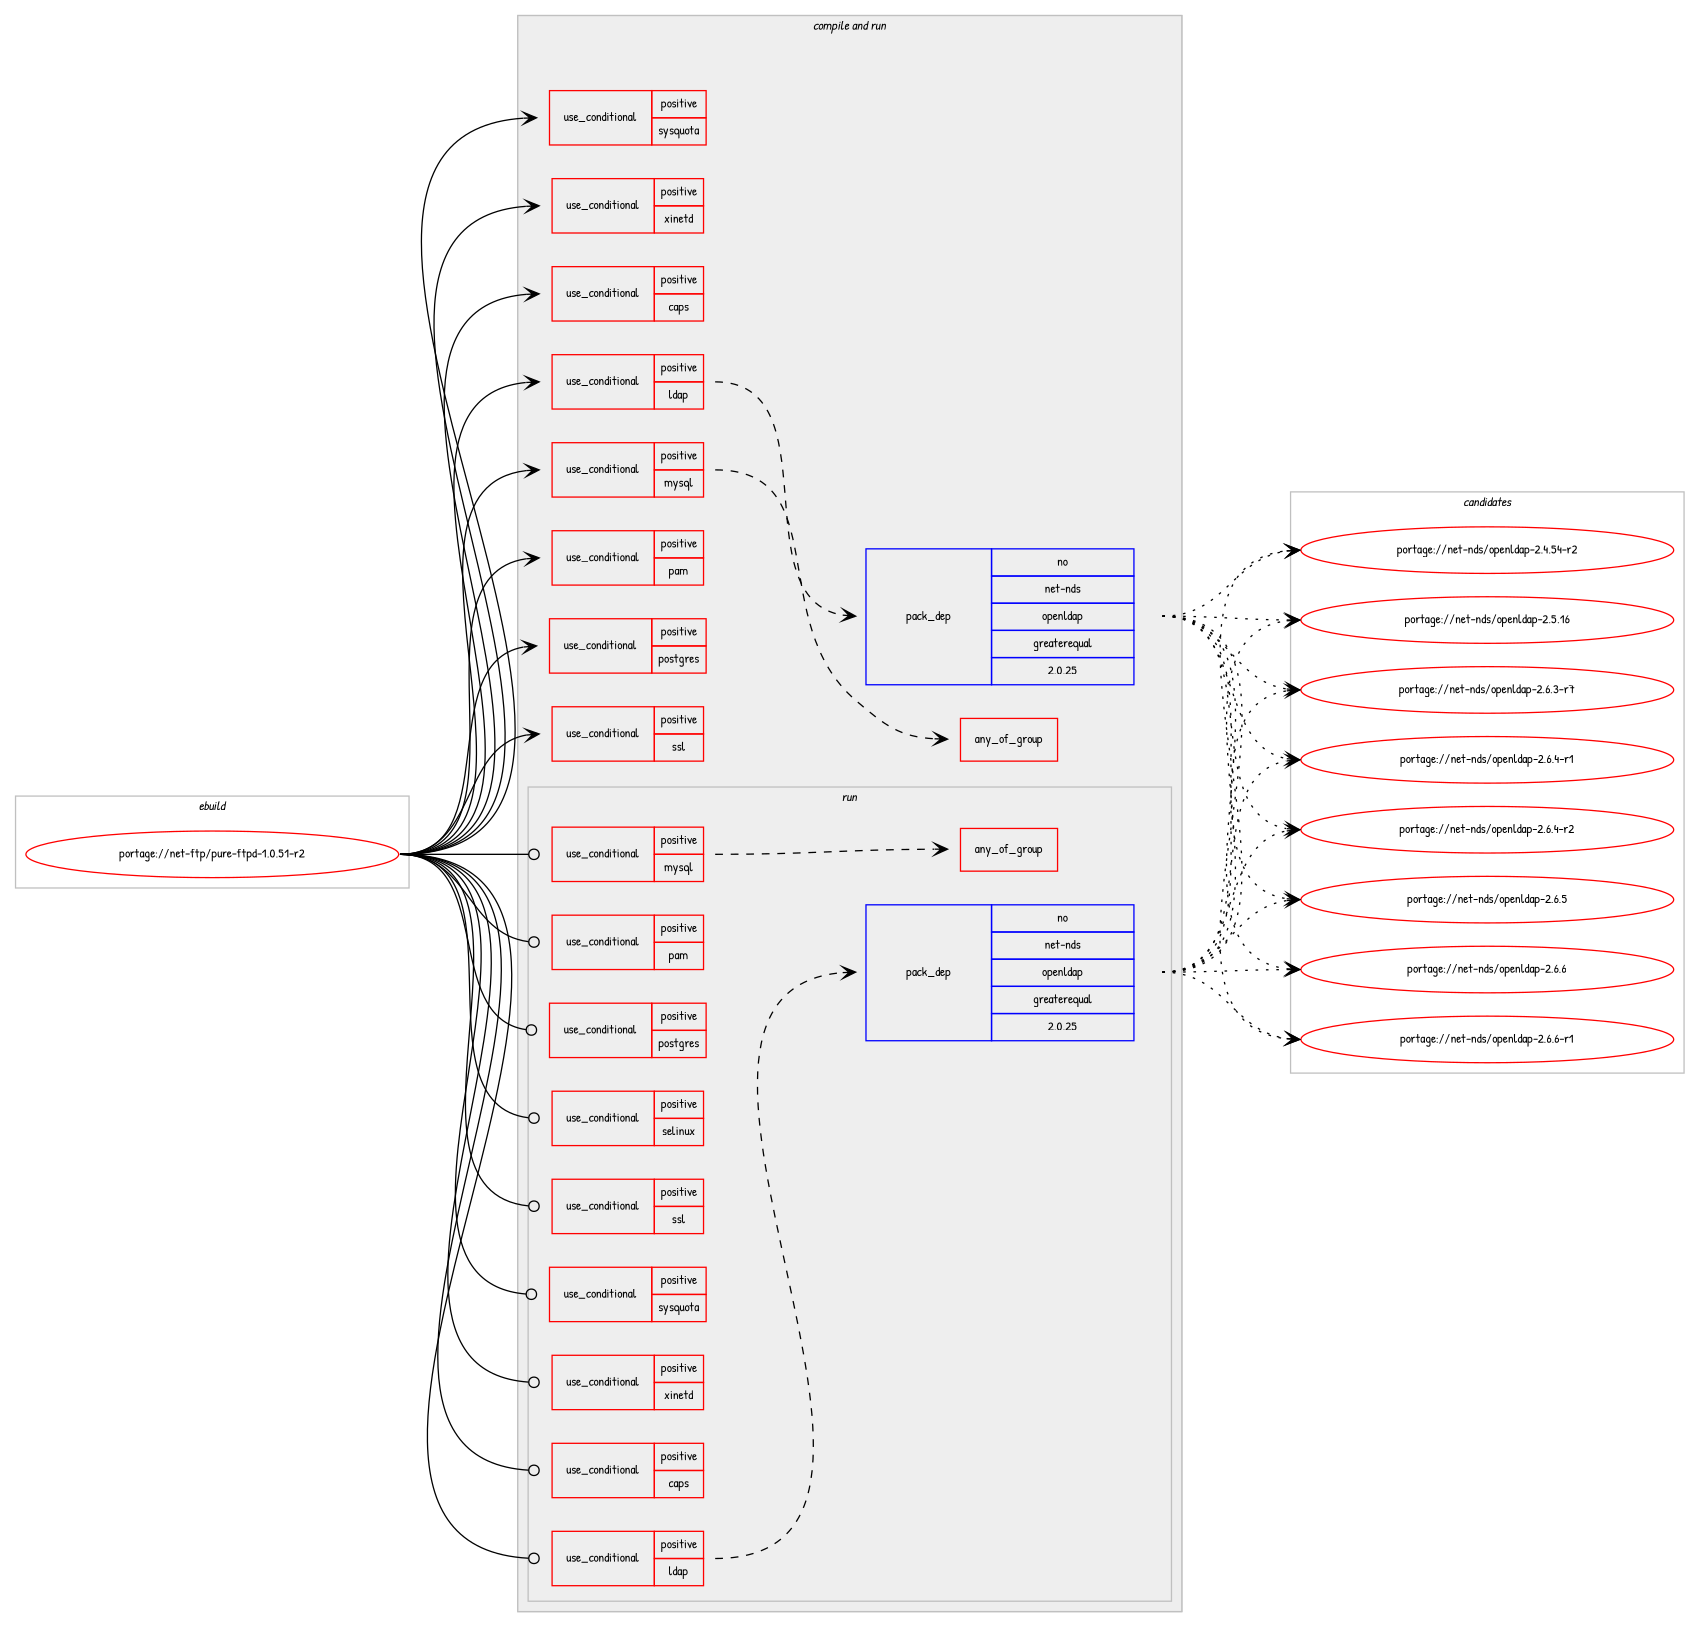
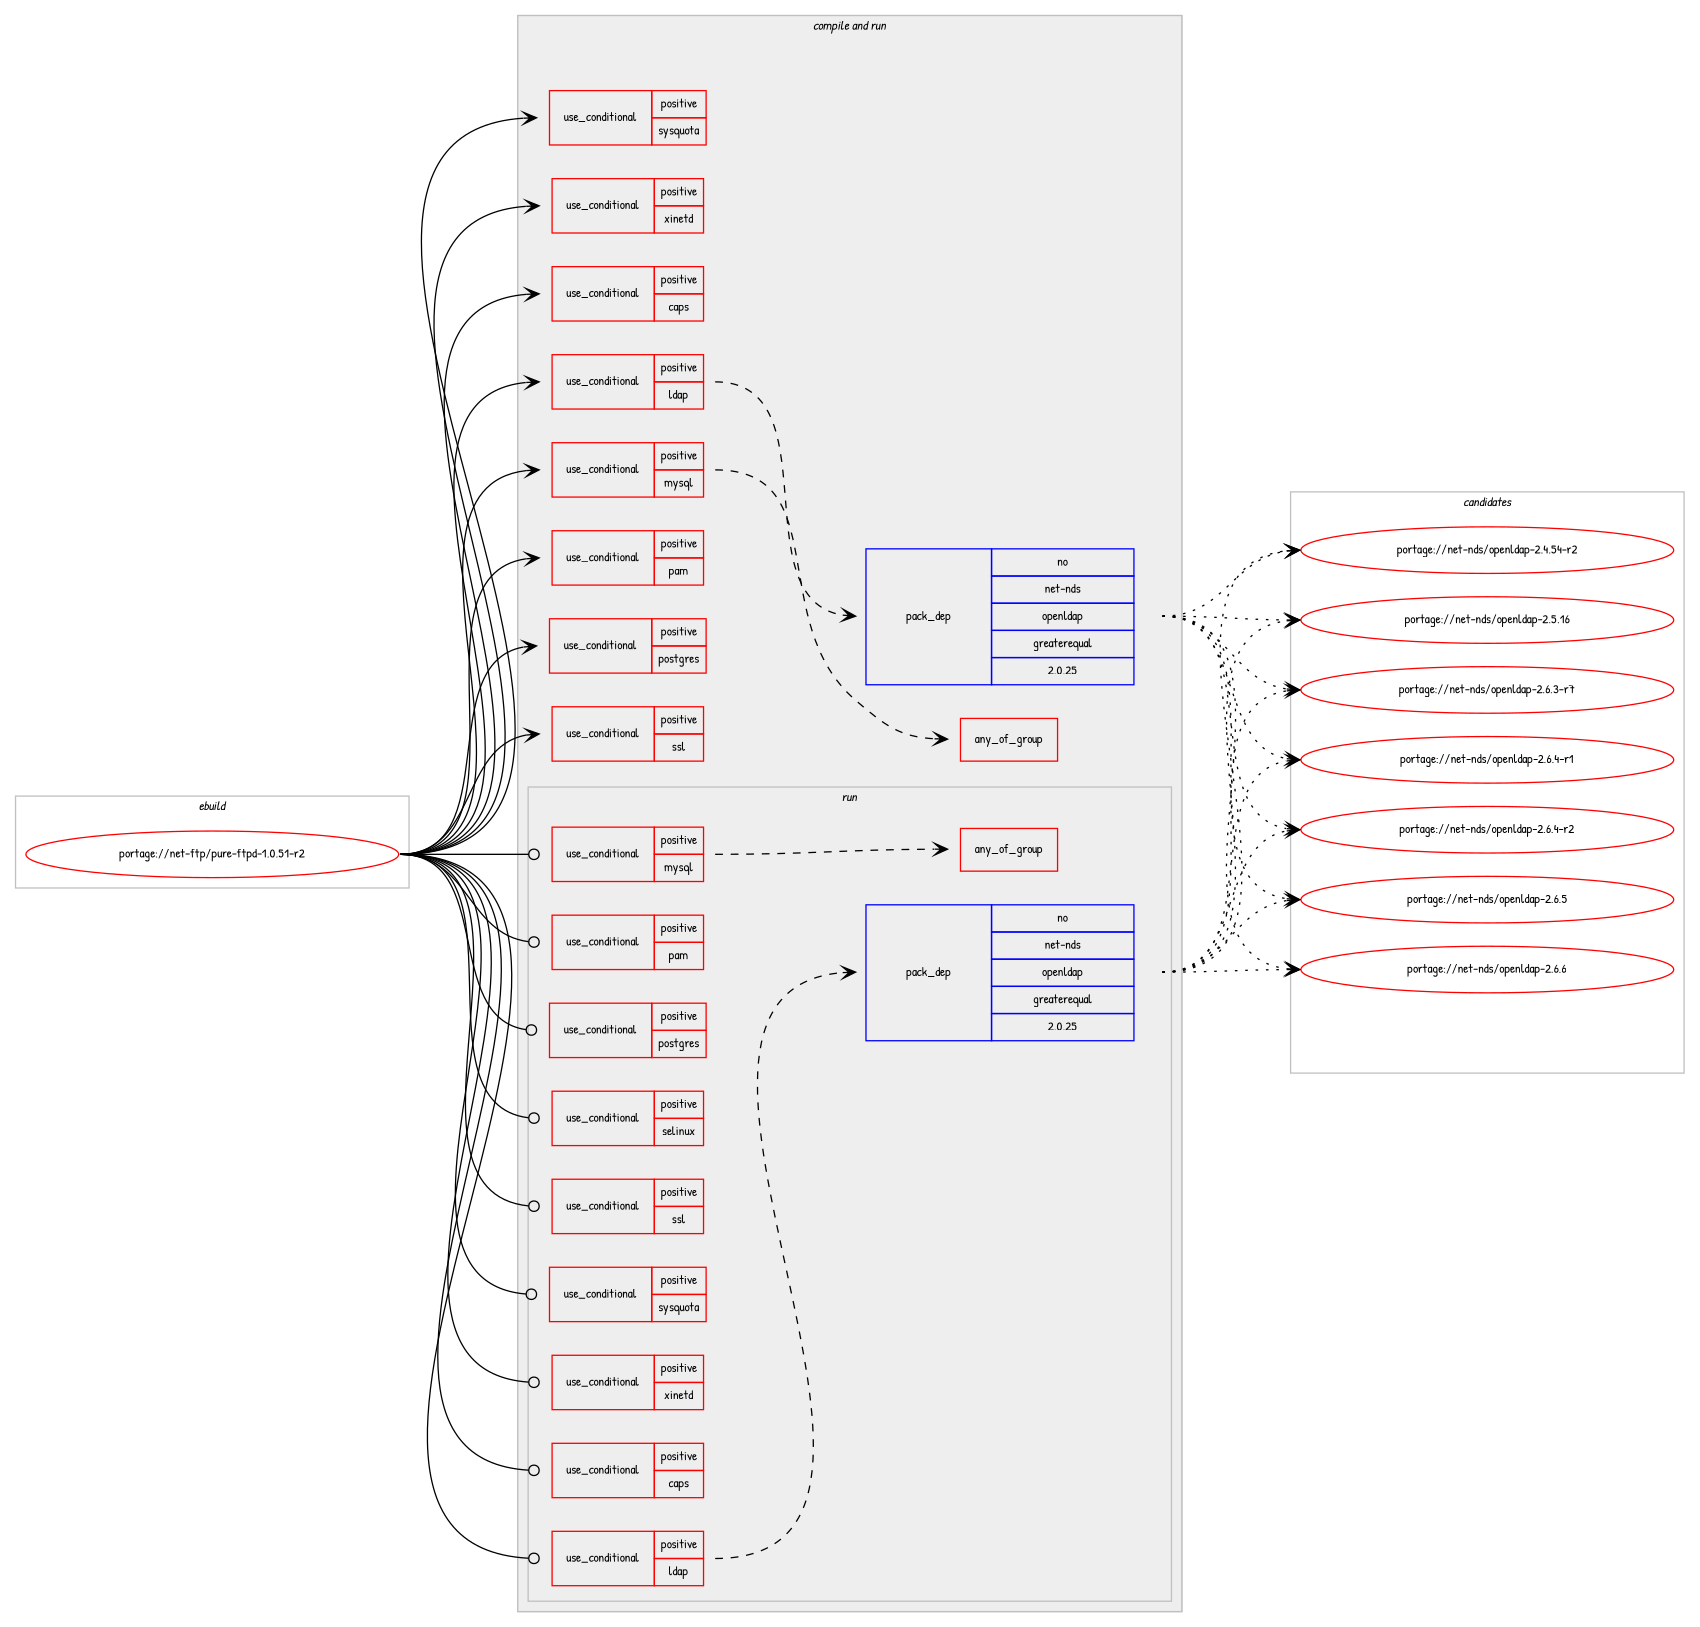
(1487, 1039) -> none
